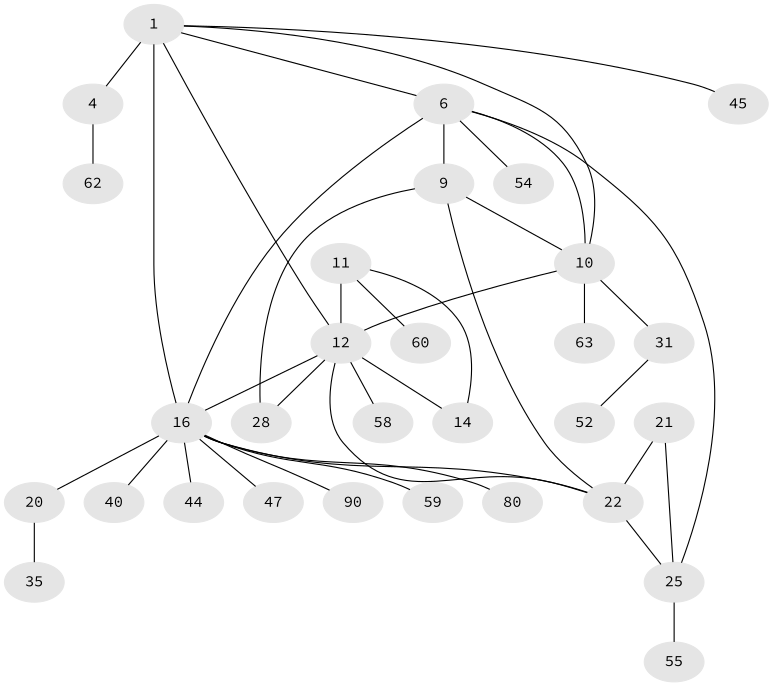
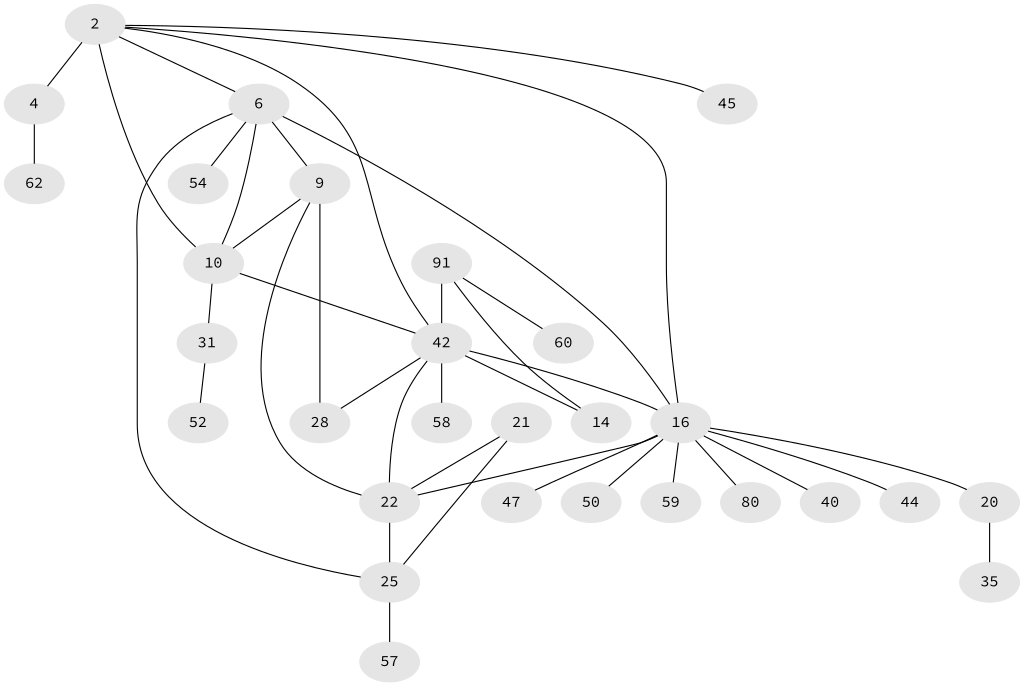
(154, 24) -> (95, 24)
(341, 263) -> (442, 263)
(341, 343) -> (442, 343)
(584, 343) -> none
(353, 503) -> (591, 503)
(674, 662) -> (390, 662)
